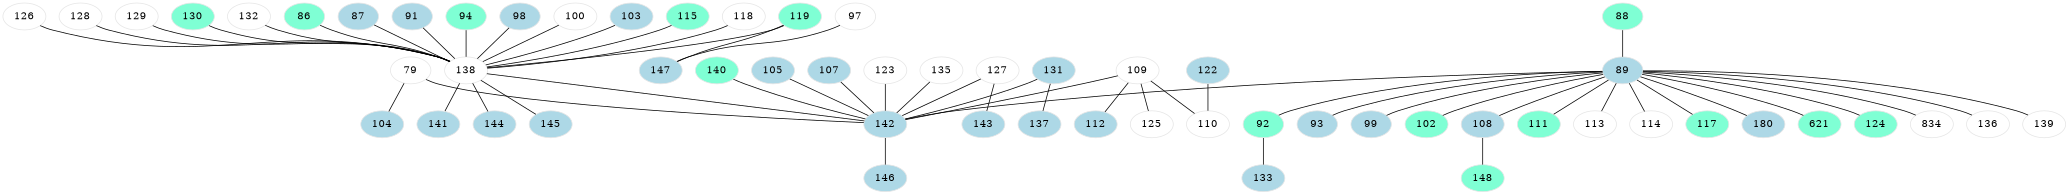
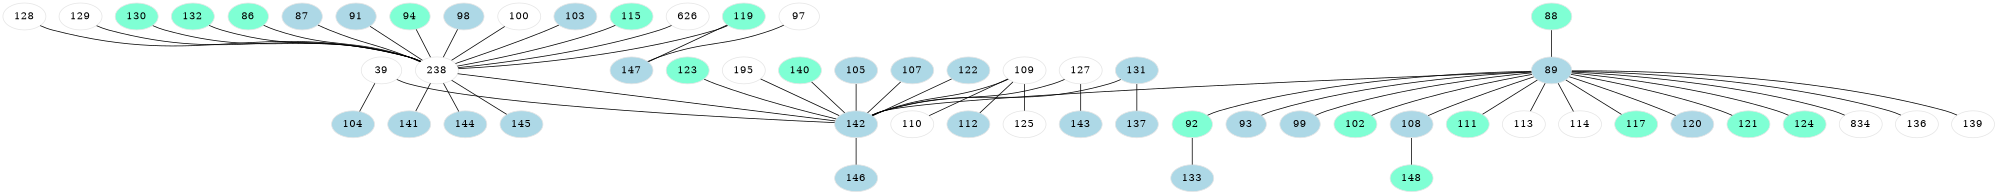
(24, 16) -> (688, 16)
(249, 16) -> (193, 16)
(744, 16) -> none
(411, 70) -> (381, 70)
(466, 70) -> (437, 70)
(885, 70) -> (688, 70)
(941, 70) -> (744, 70)
(1208, 97) -> (912, 97)
(1763, 124) -> (1692, 124)
(1820, 124) -> (1748, 124)
